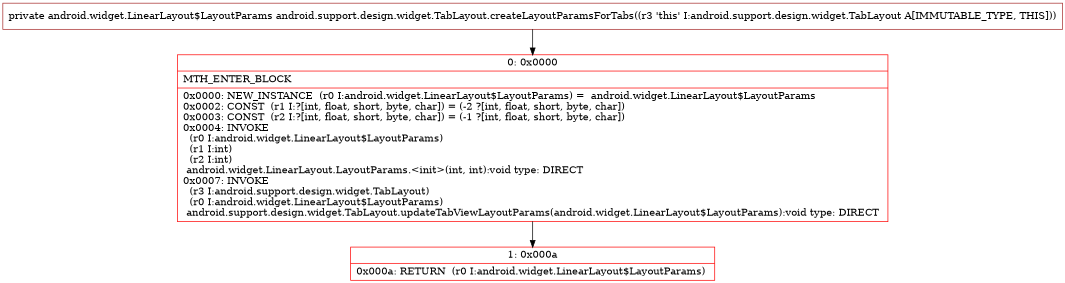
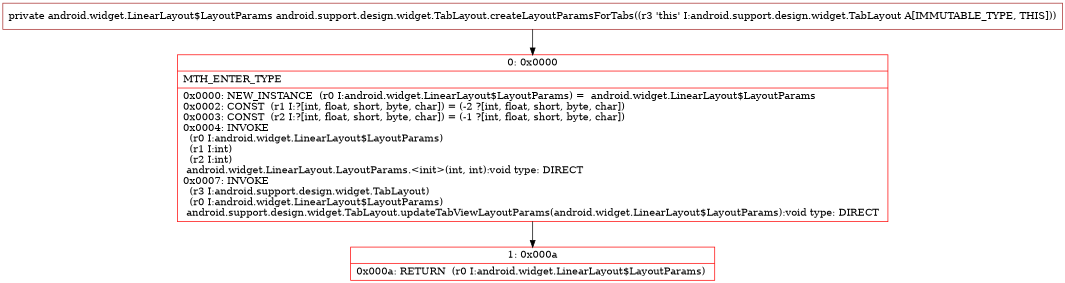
(238, 79) -> (233, 79)
